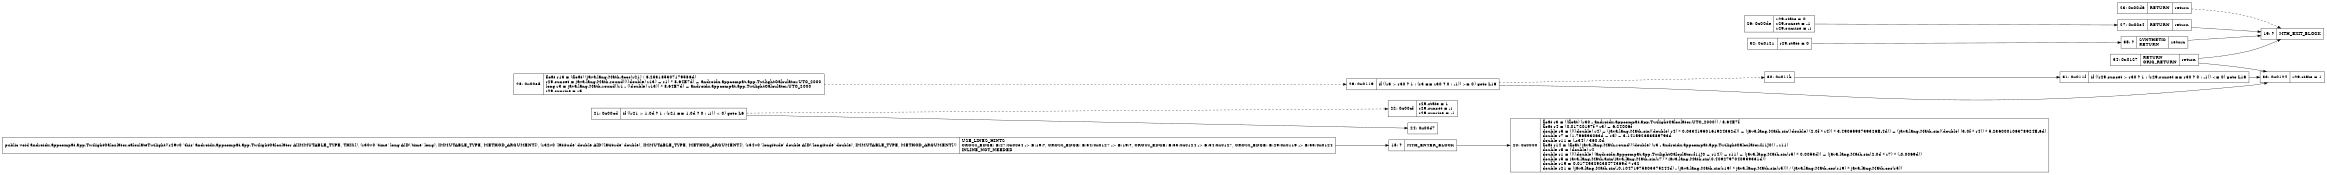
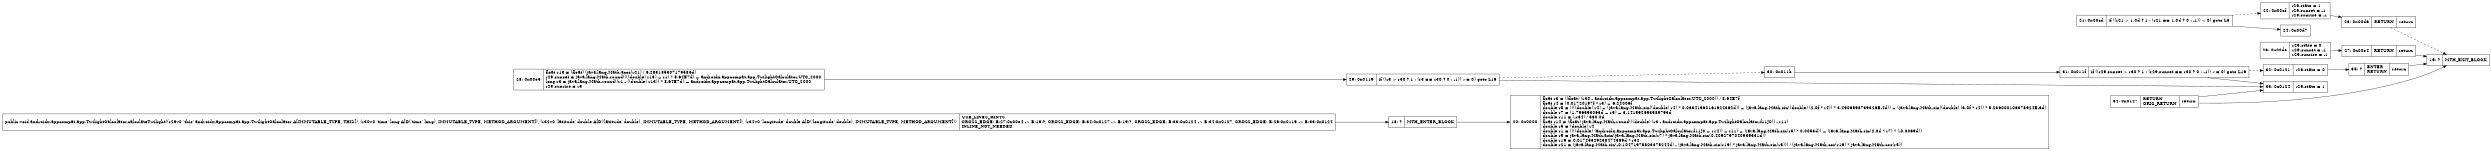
none -> (2334, 16)
(2153, 40) -> (2375, 67)
none -> (2255, 71)
(1084, 84) -> (1084, 80)
